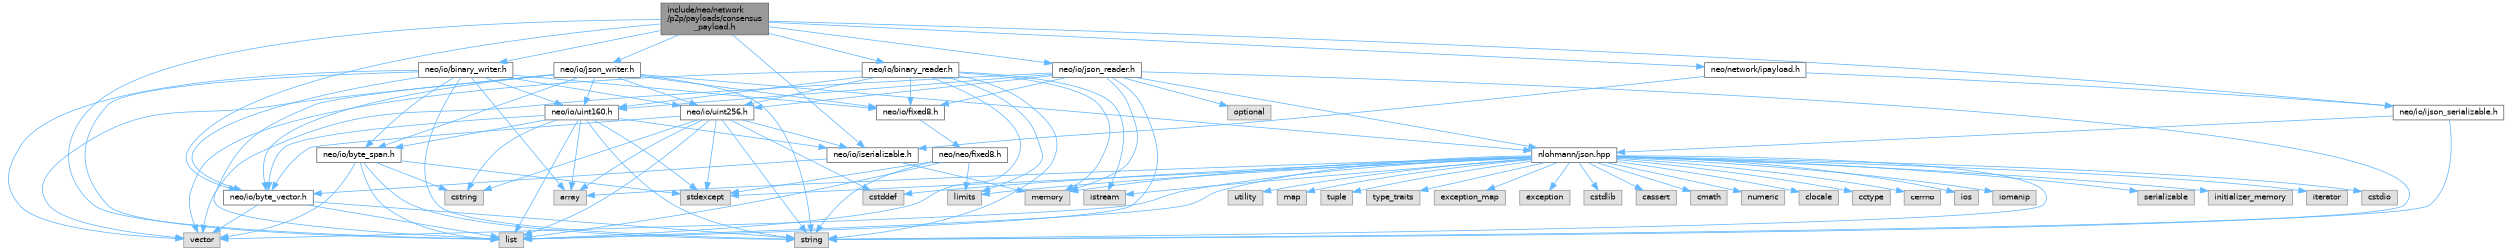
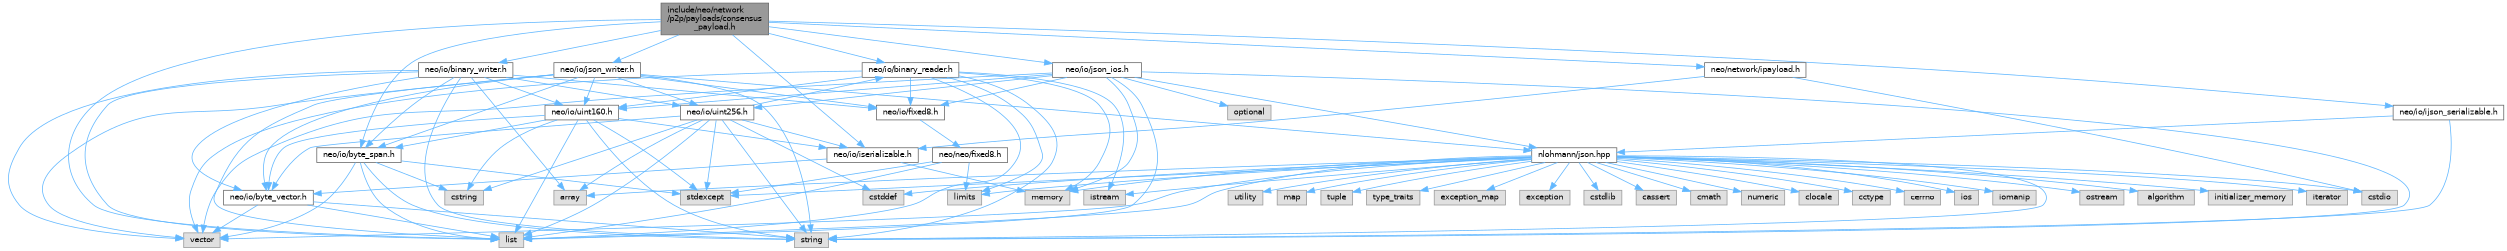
(383, 64) -> (488, 39)
(1097, 70) -> (1097, 70)
(2096, 87) -> (2046, 125)
(814, 90) -> (814, 92)
(576, 151) -> none
(850, 195) -> none
none -> (2102, 198)
(2166, 198) -> (2166, 198)
